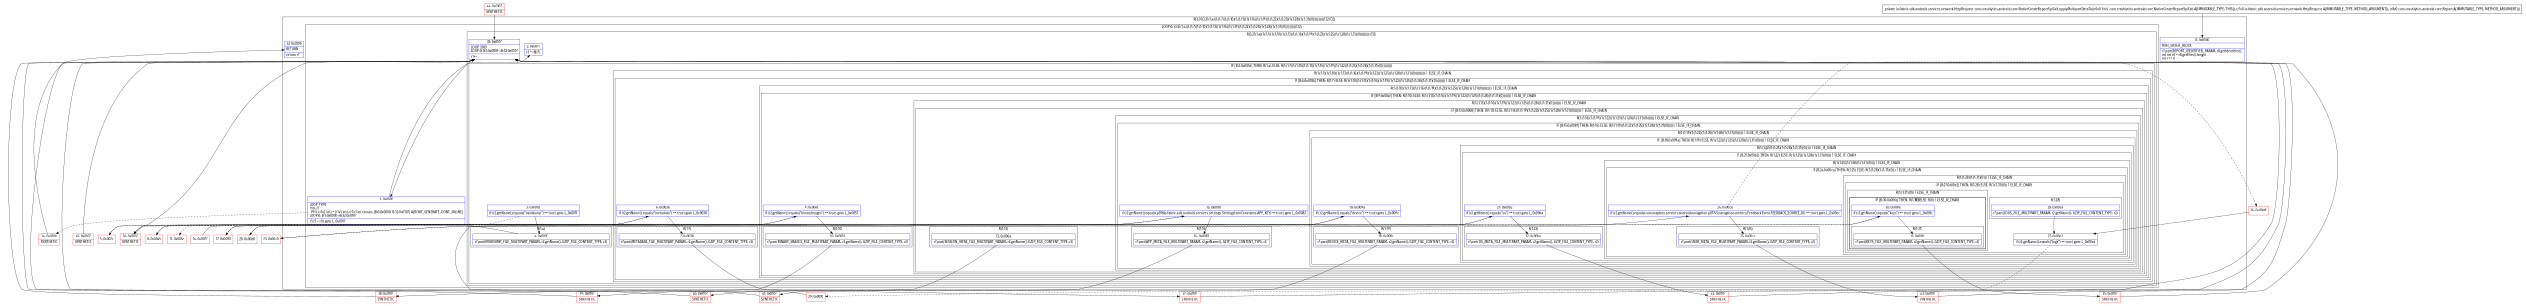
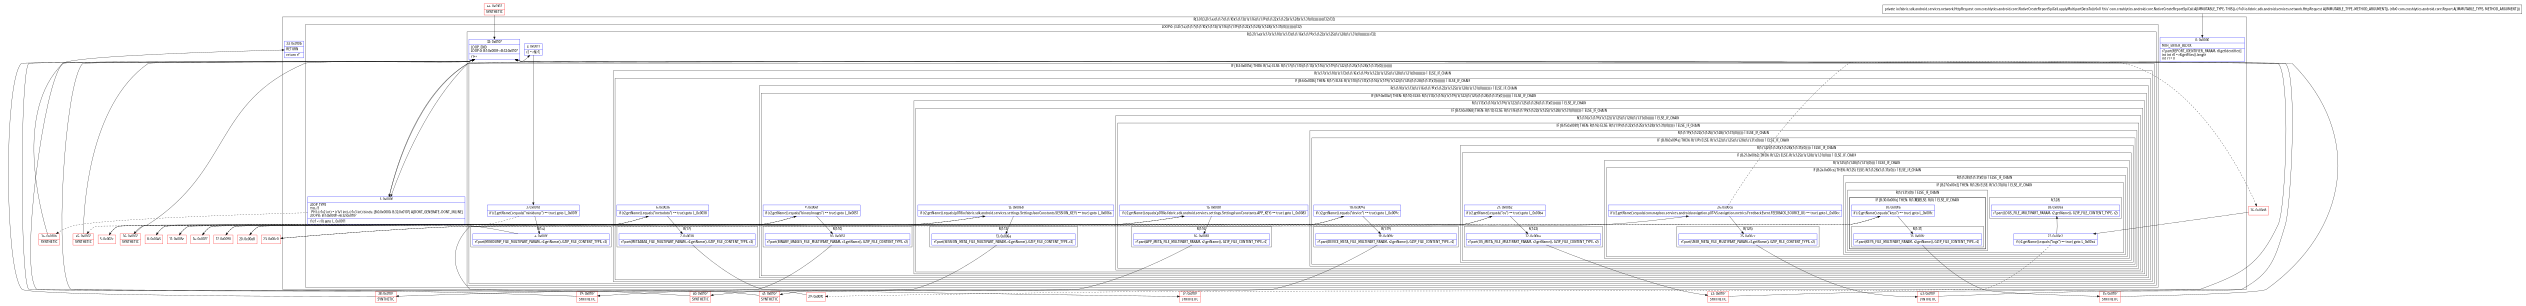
none -> (1236, 62)
(2279, 113) -> none
none -> (533, 129)
none -> (1016, 211)
(2054, 224) -> (2057, 226)
(1007, 225) -> (984, 225)
